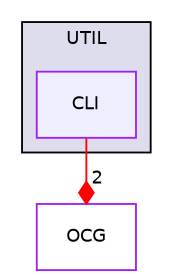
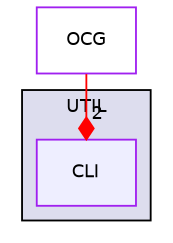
(86, 164) -> (86, 101)
